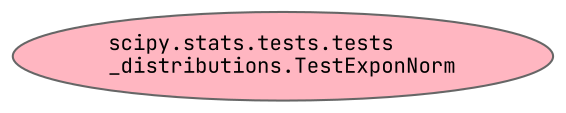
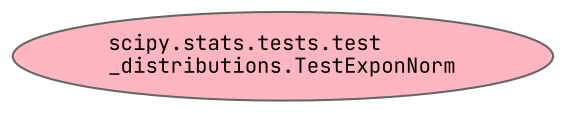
(283, 56) -> (283, 56)
